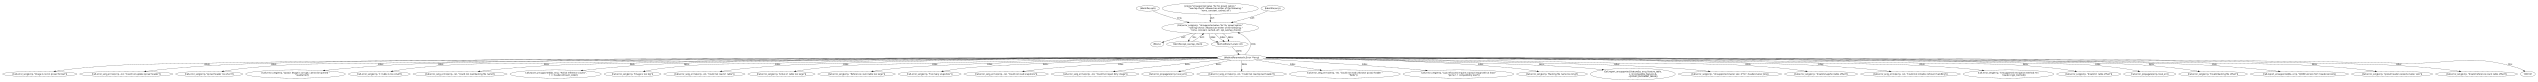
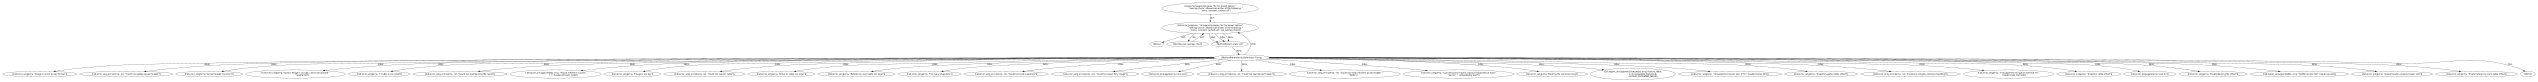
(1148, 8) -> none
(1273, 8) -> none
(1242, 58) -> (1242, 58)
